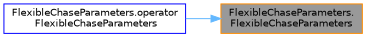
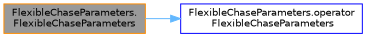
(198, 19) -> (158, 19)
